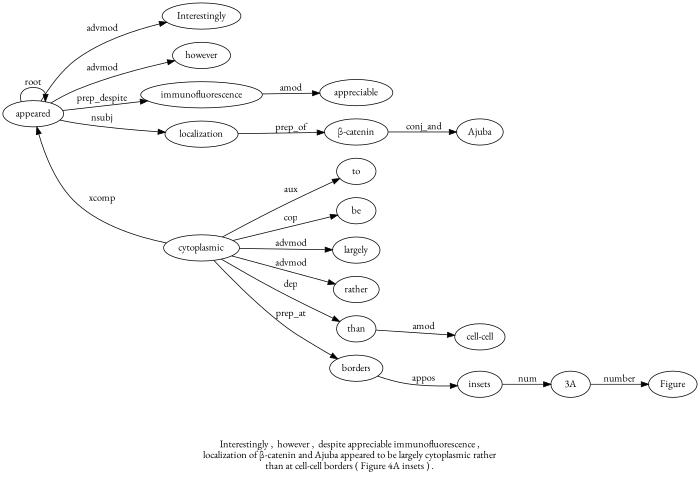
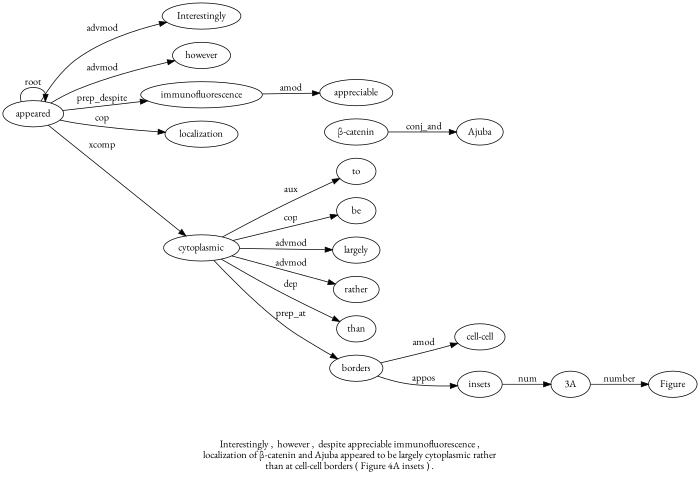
(102, 118) -> (102, 118)
(278, 133) -> none
(84, 209) -> (114, 178)
(412, 332) -> (416, 354)
